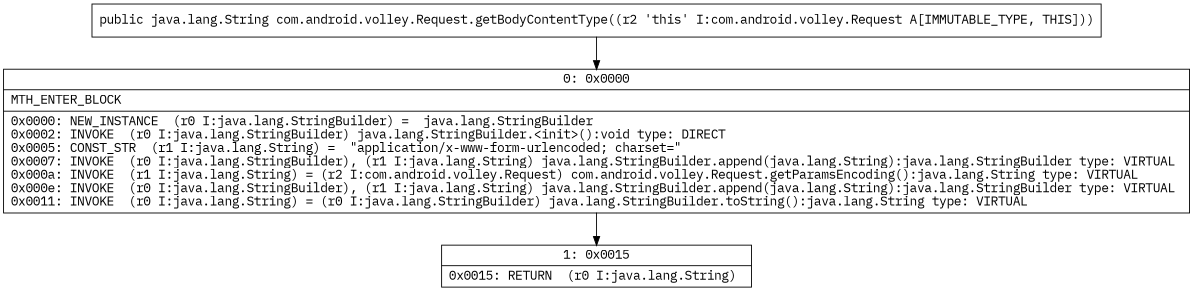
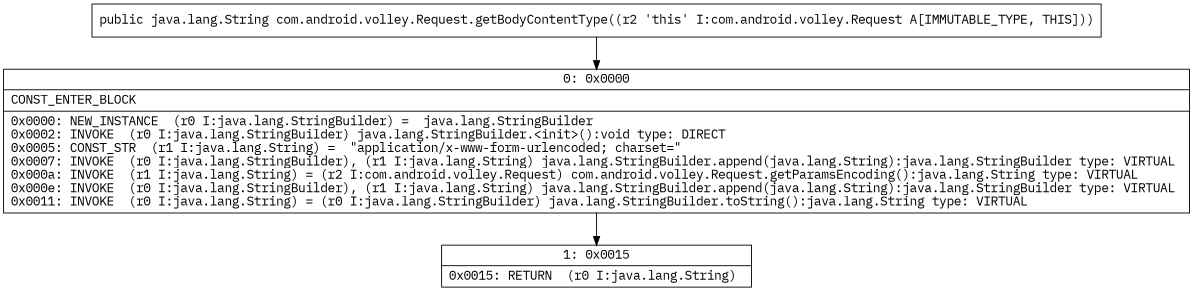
(66, 100) -> (74, 100)
